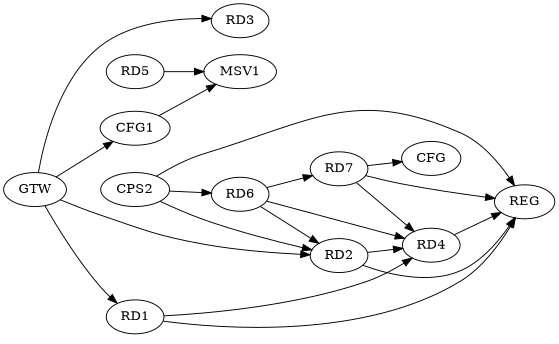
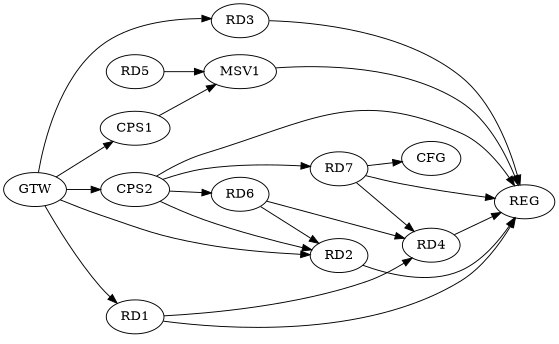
none -> (424, 54)
none -> (416, 81)
(135, 128) -> (135, 128)
(285, 183) -> (231, 166)
none -> (79, 190)
(380, 251) -> none
